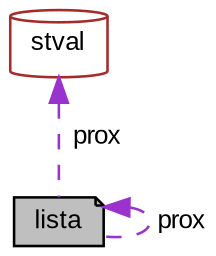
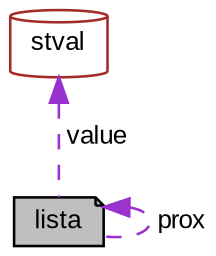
(93, 137) -> (93, 137)
